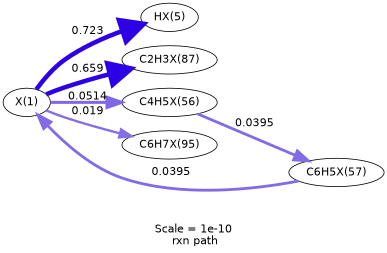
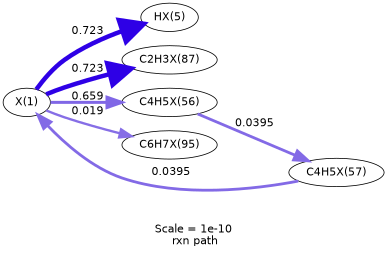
(86, 69) -> (86, 69)
(86, 96) -> (86, 96)
(336, 172) -> (336, 172)
